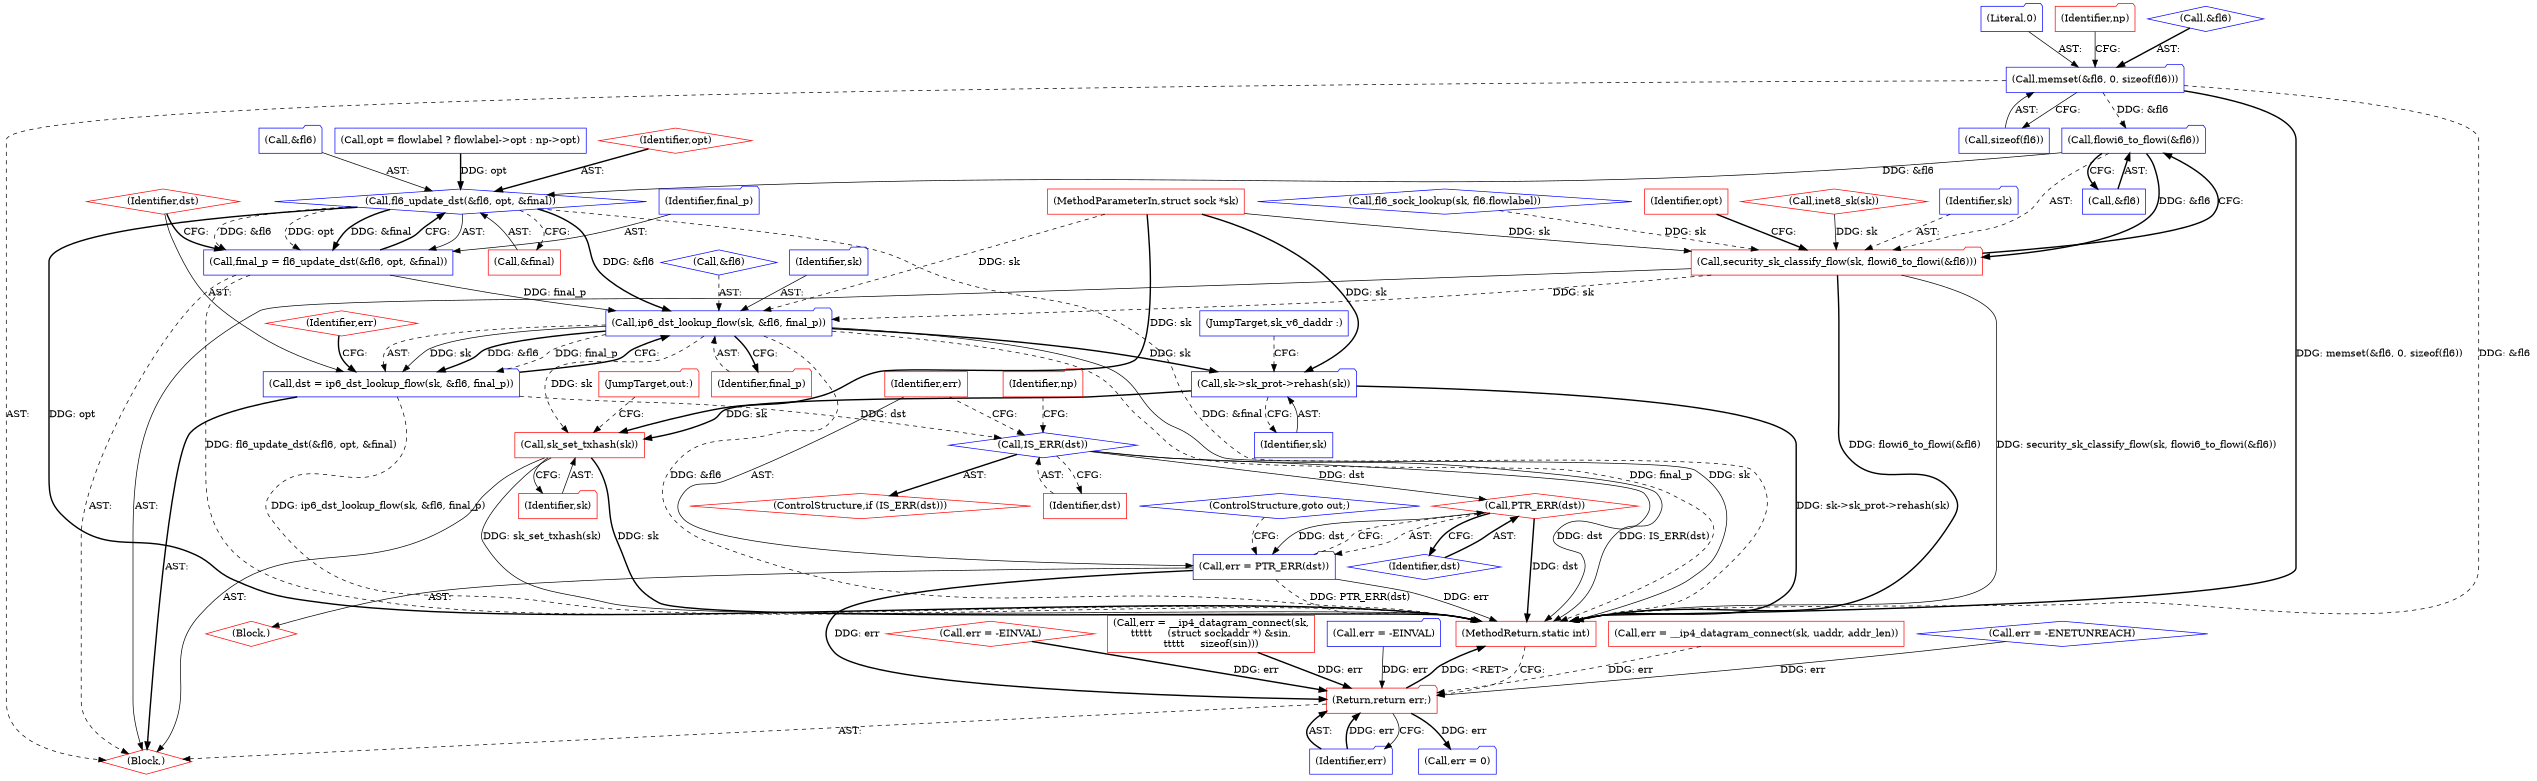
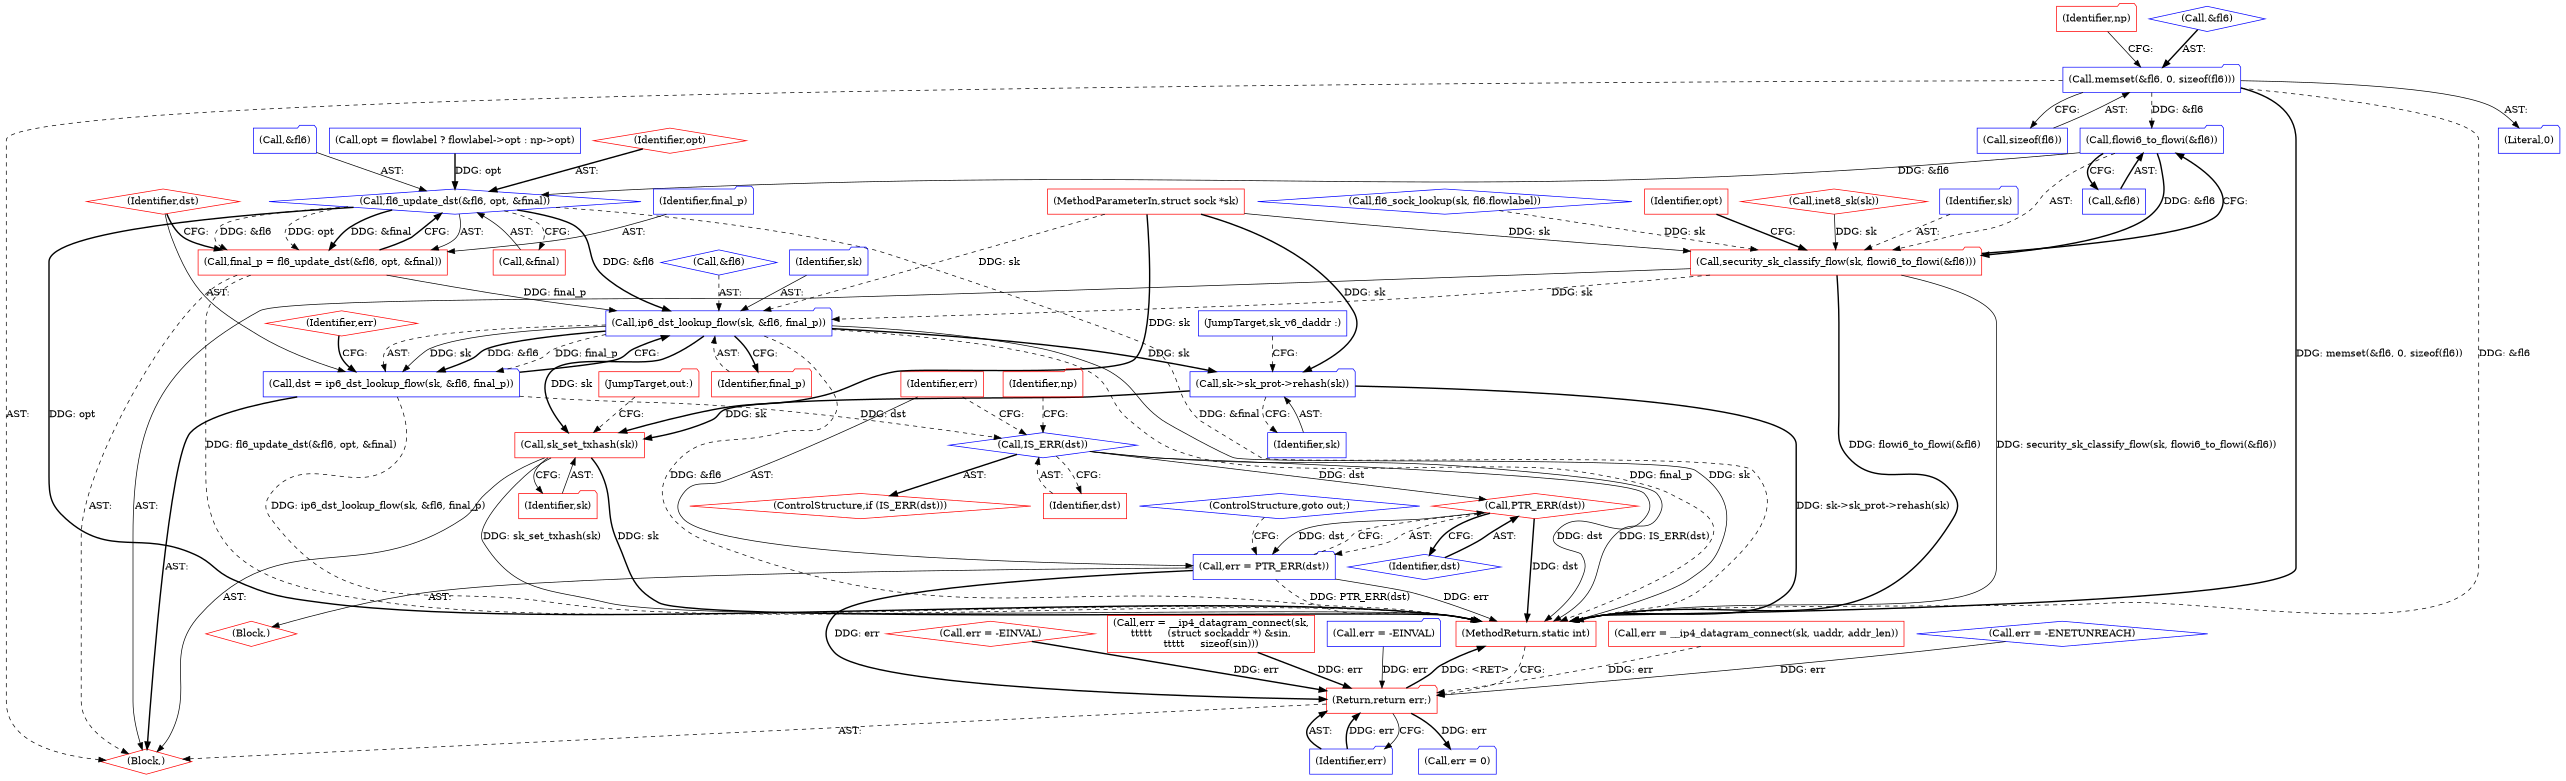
(2051, 47) -> (2381, 87)
(328, 262) -> (323, 262)
(627, 362) -> (627, 362)
